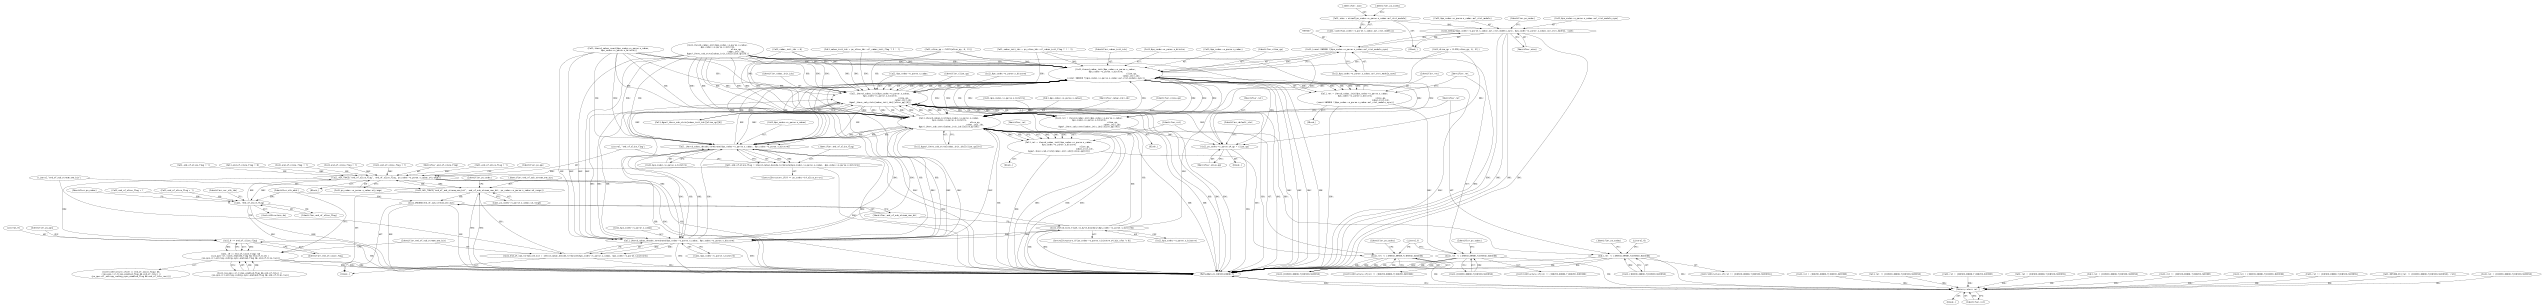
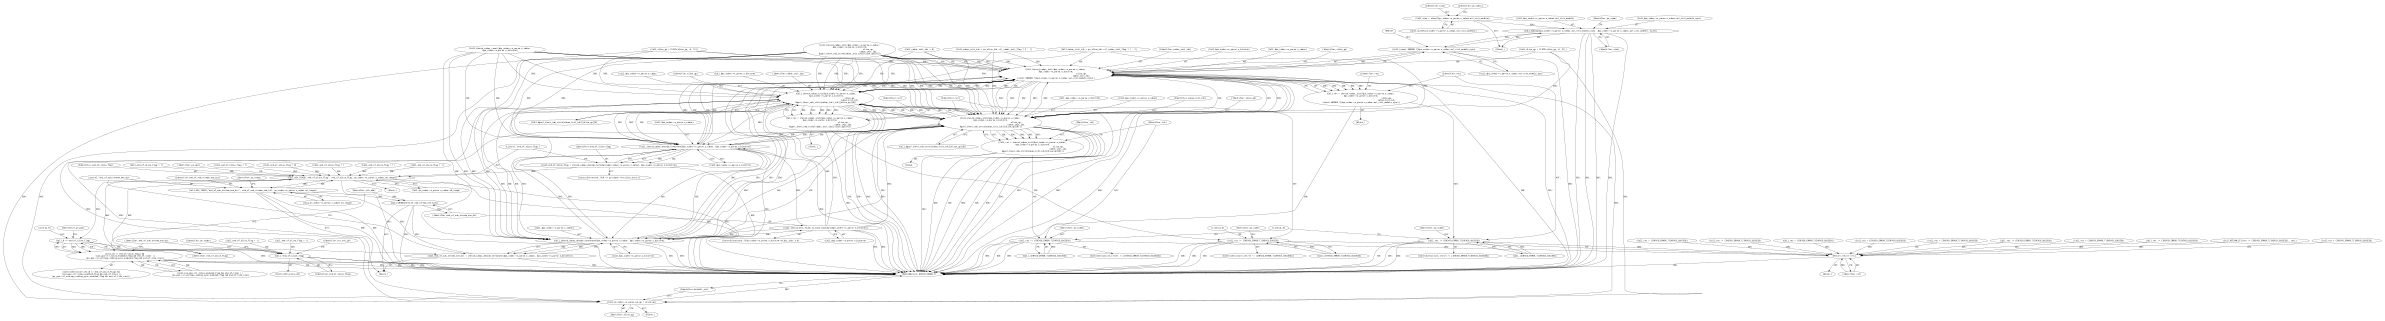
(269, 196) -> (184, 250)
(1483, 285) -> (805, 280)
